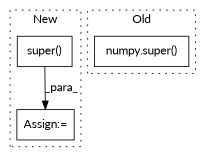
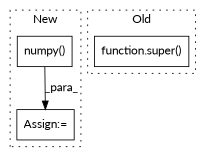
(45, 51) -> (45, 51)
(142, 51) -> (142, 51)
